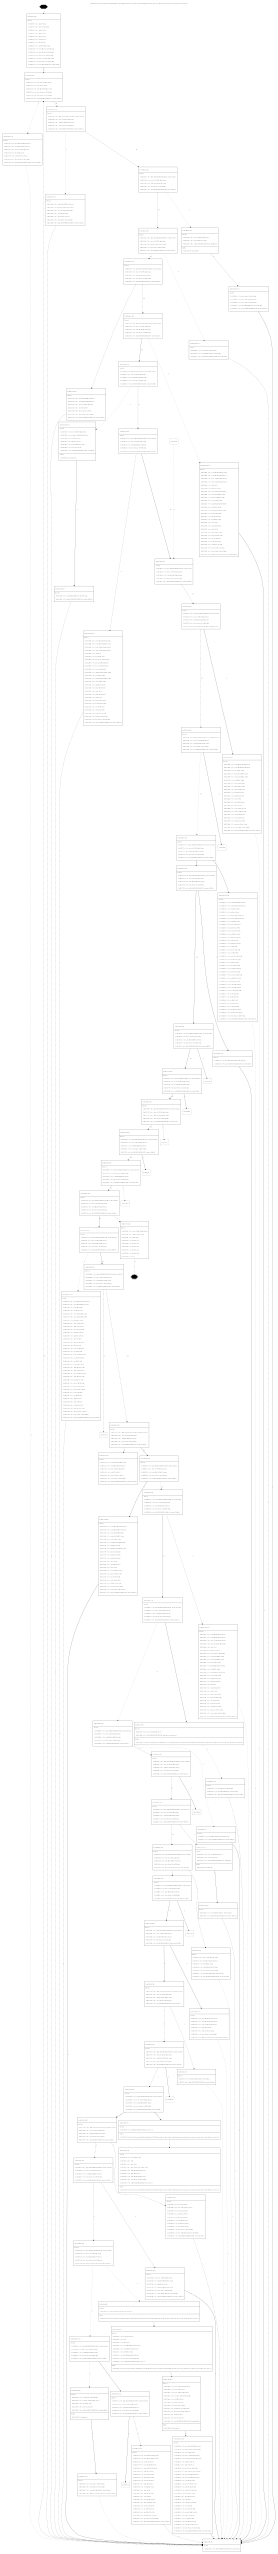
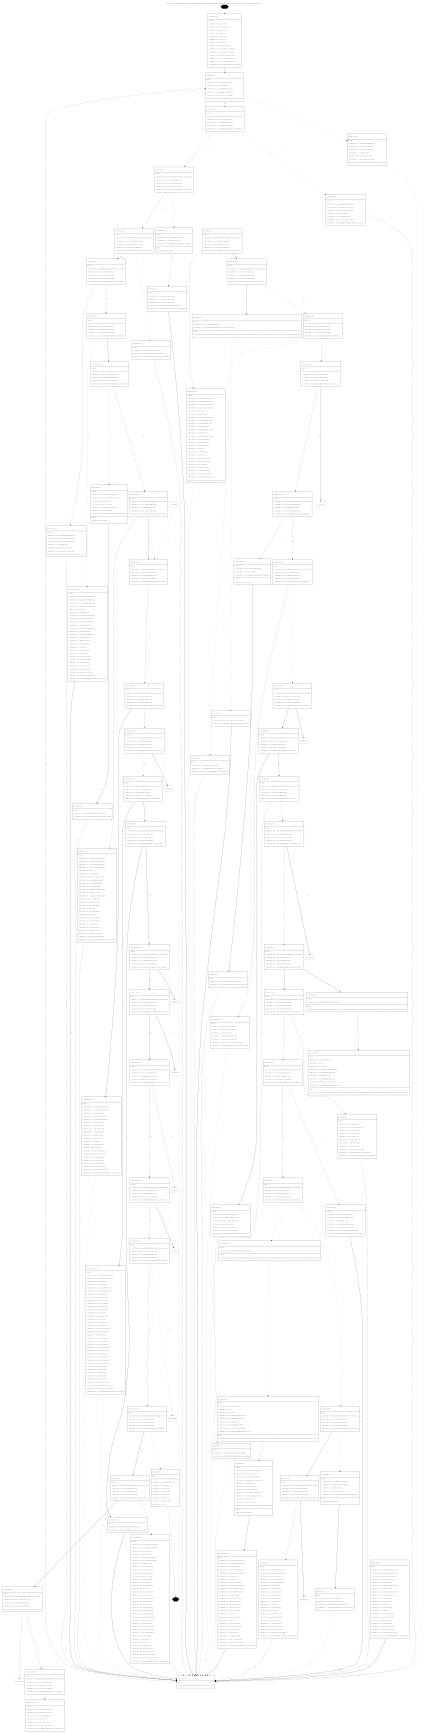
(159, 1469) -> none
